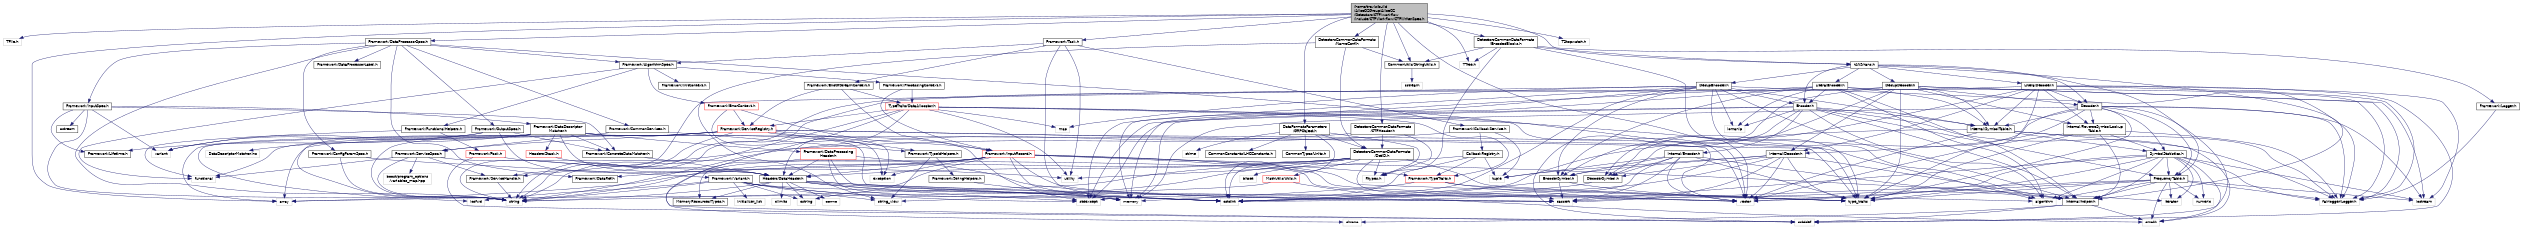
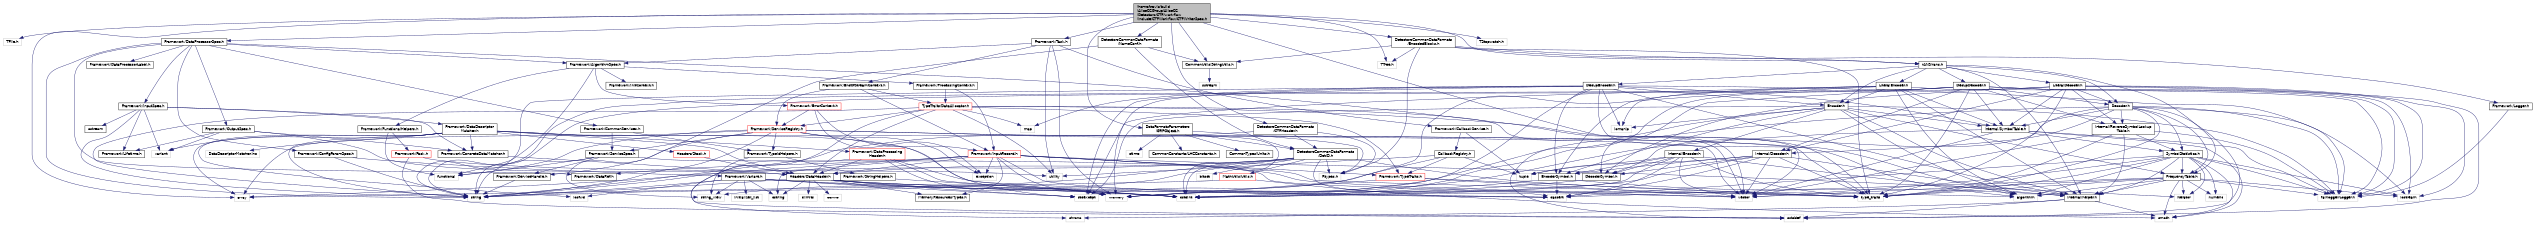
(988, 141) -> none
(407, 179) -> none
